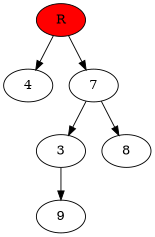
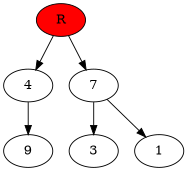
(126, 151) -> (159, 151)
(61, 179) -> (28, 114)
